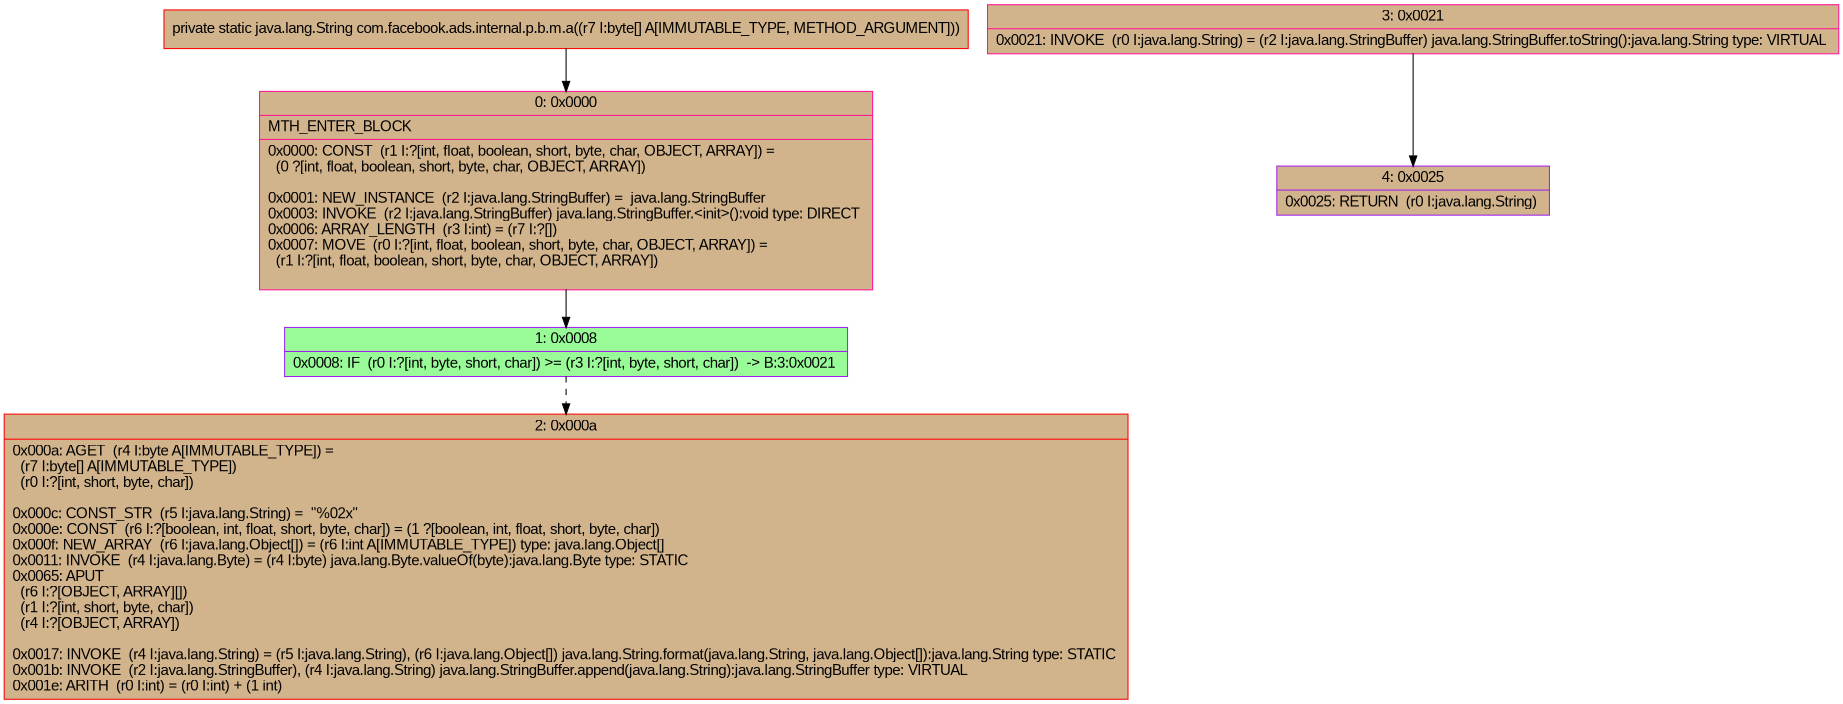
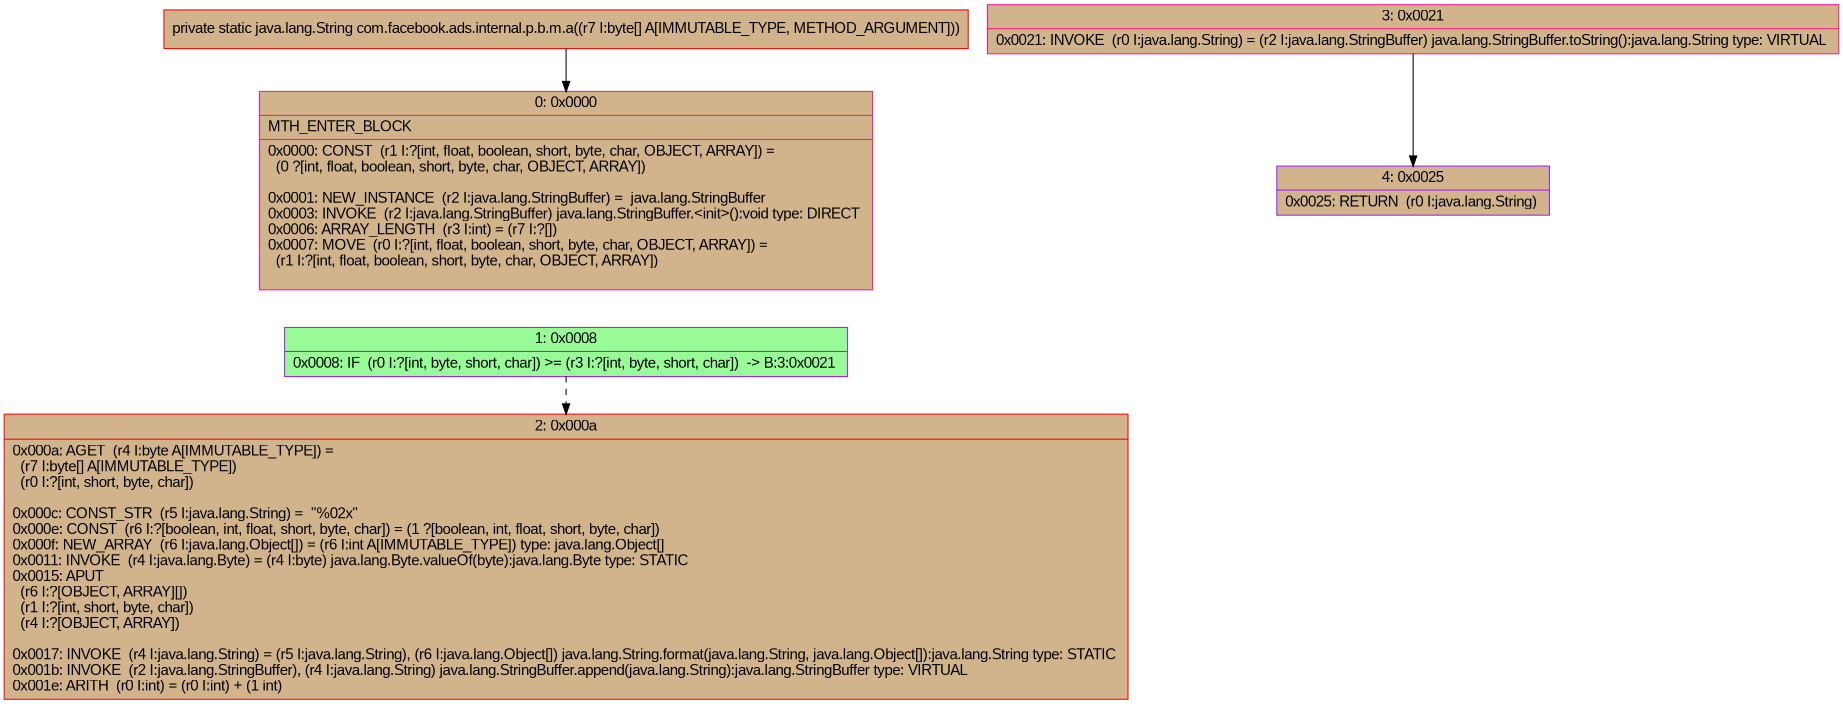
(566, 303) -> none
(62, 577) -> (62, 577)
